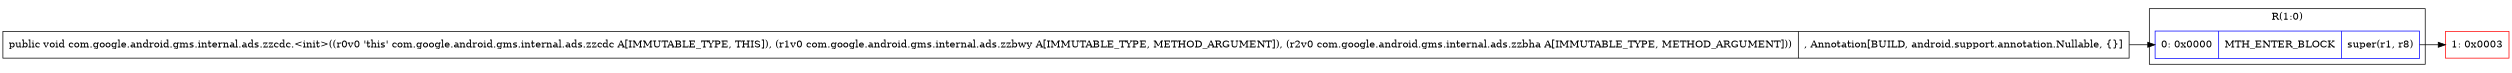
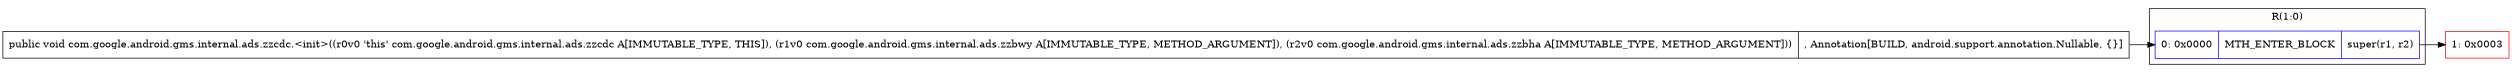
(2380, 44) -> (2380, 44)
